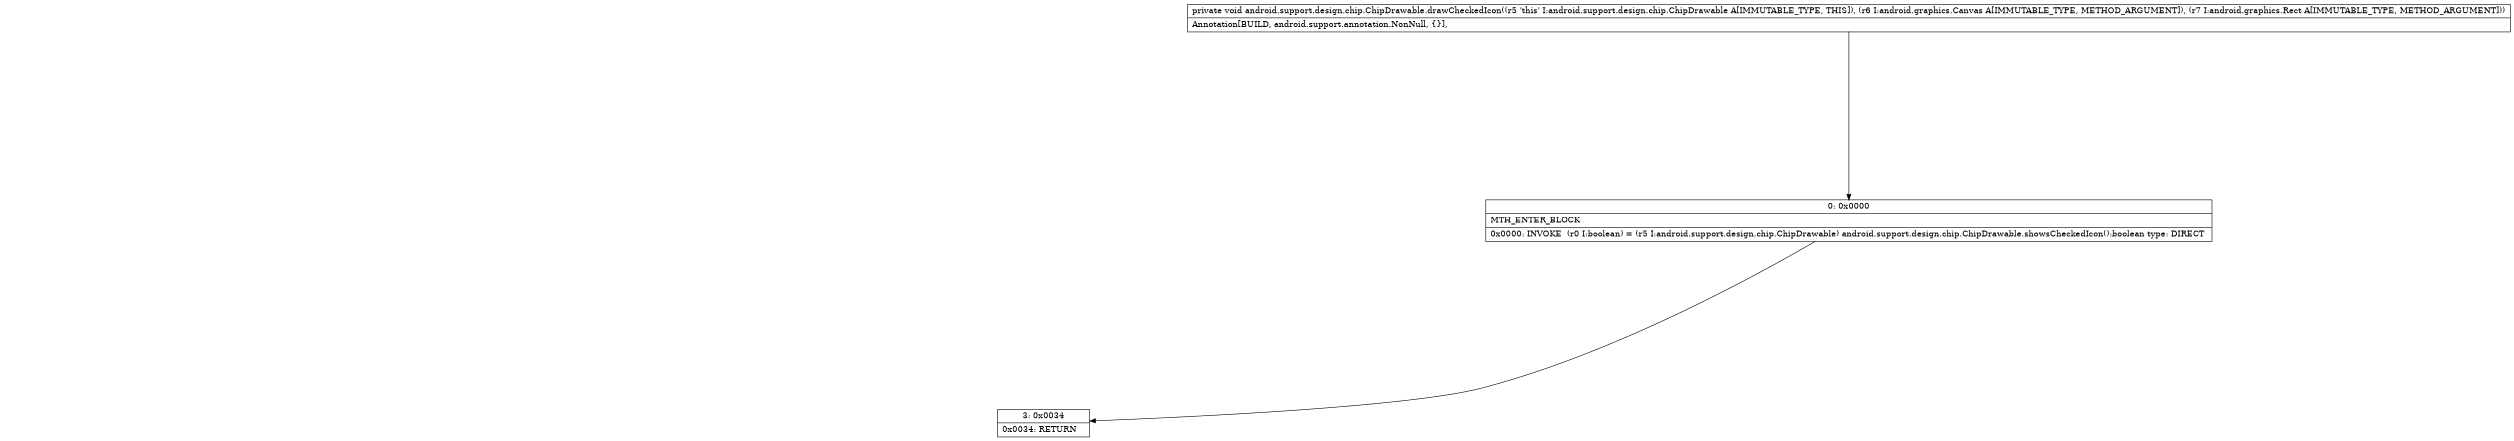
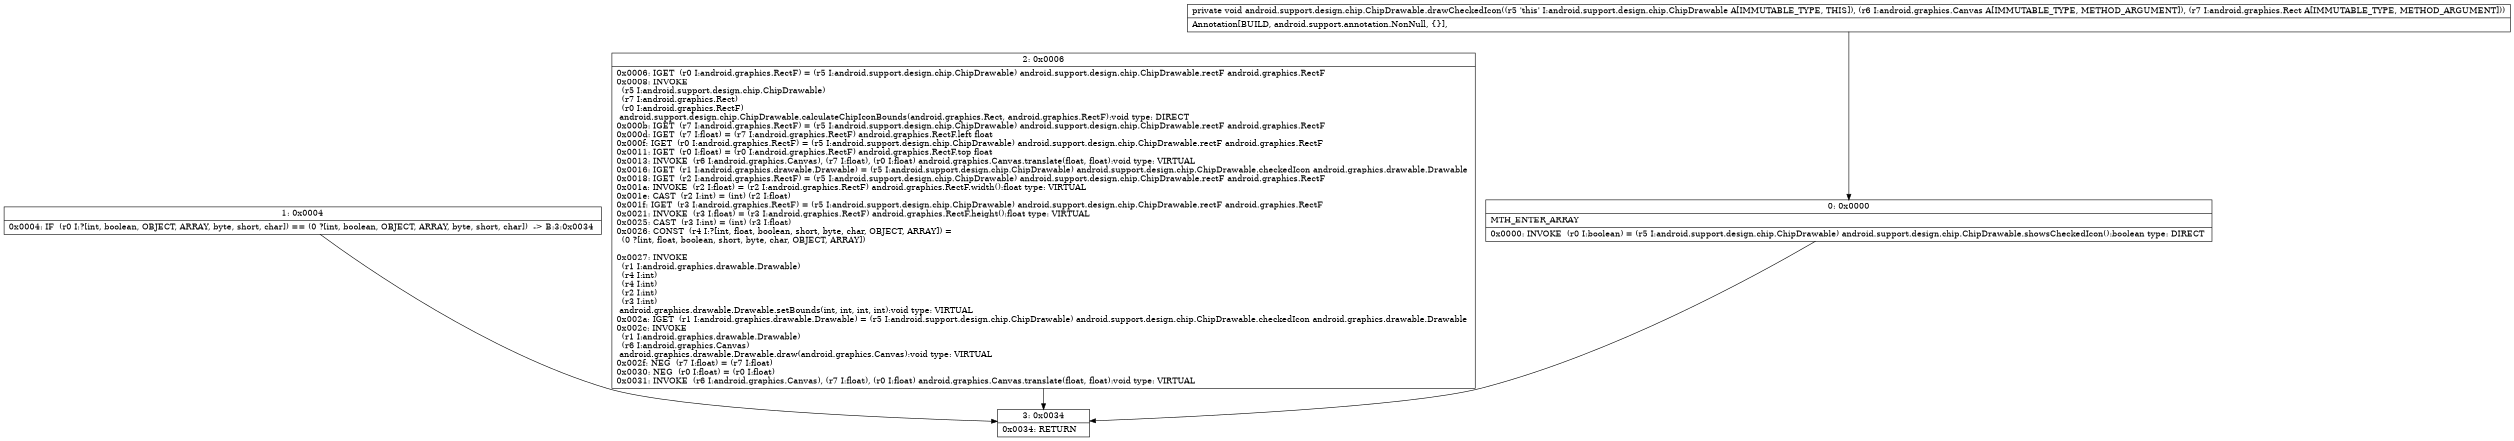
(1536, 220) -> (1535, 220)
none -> (303, 221)
none -> (1044, 221)
